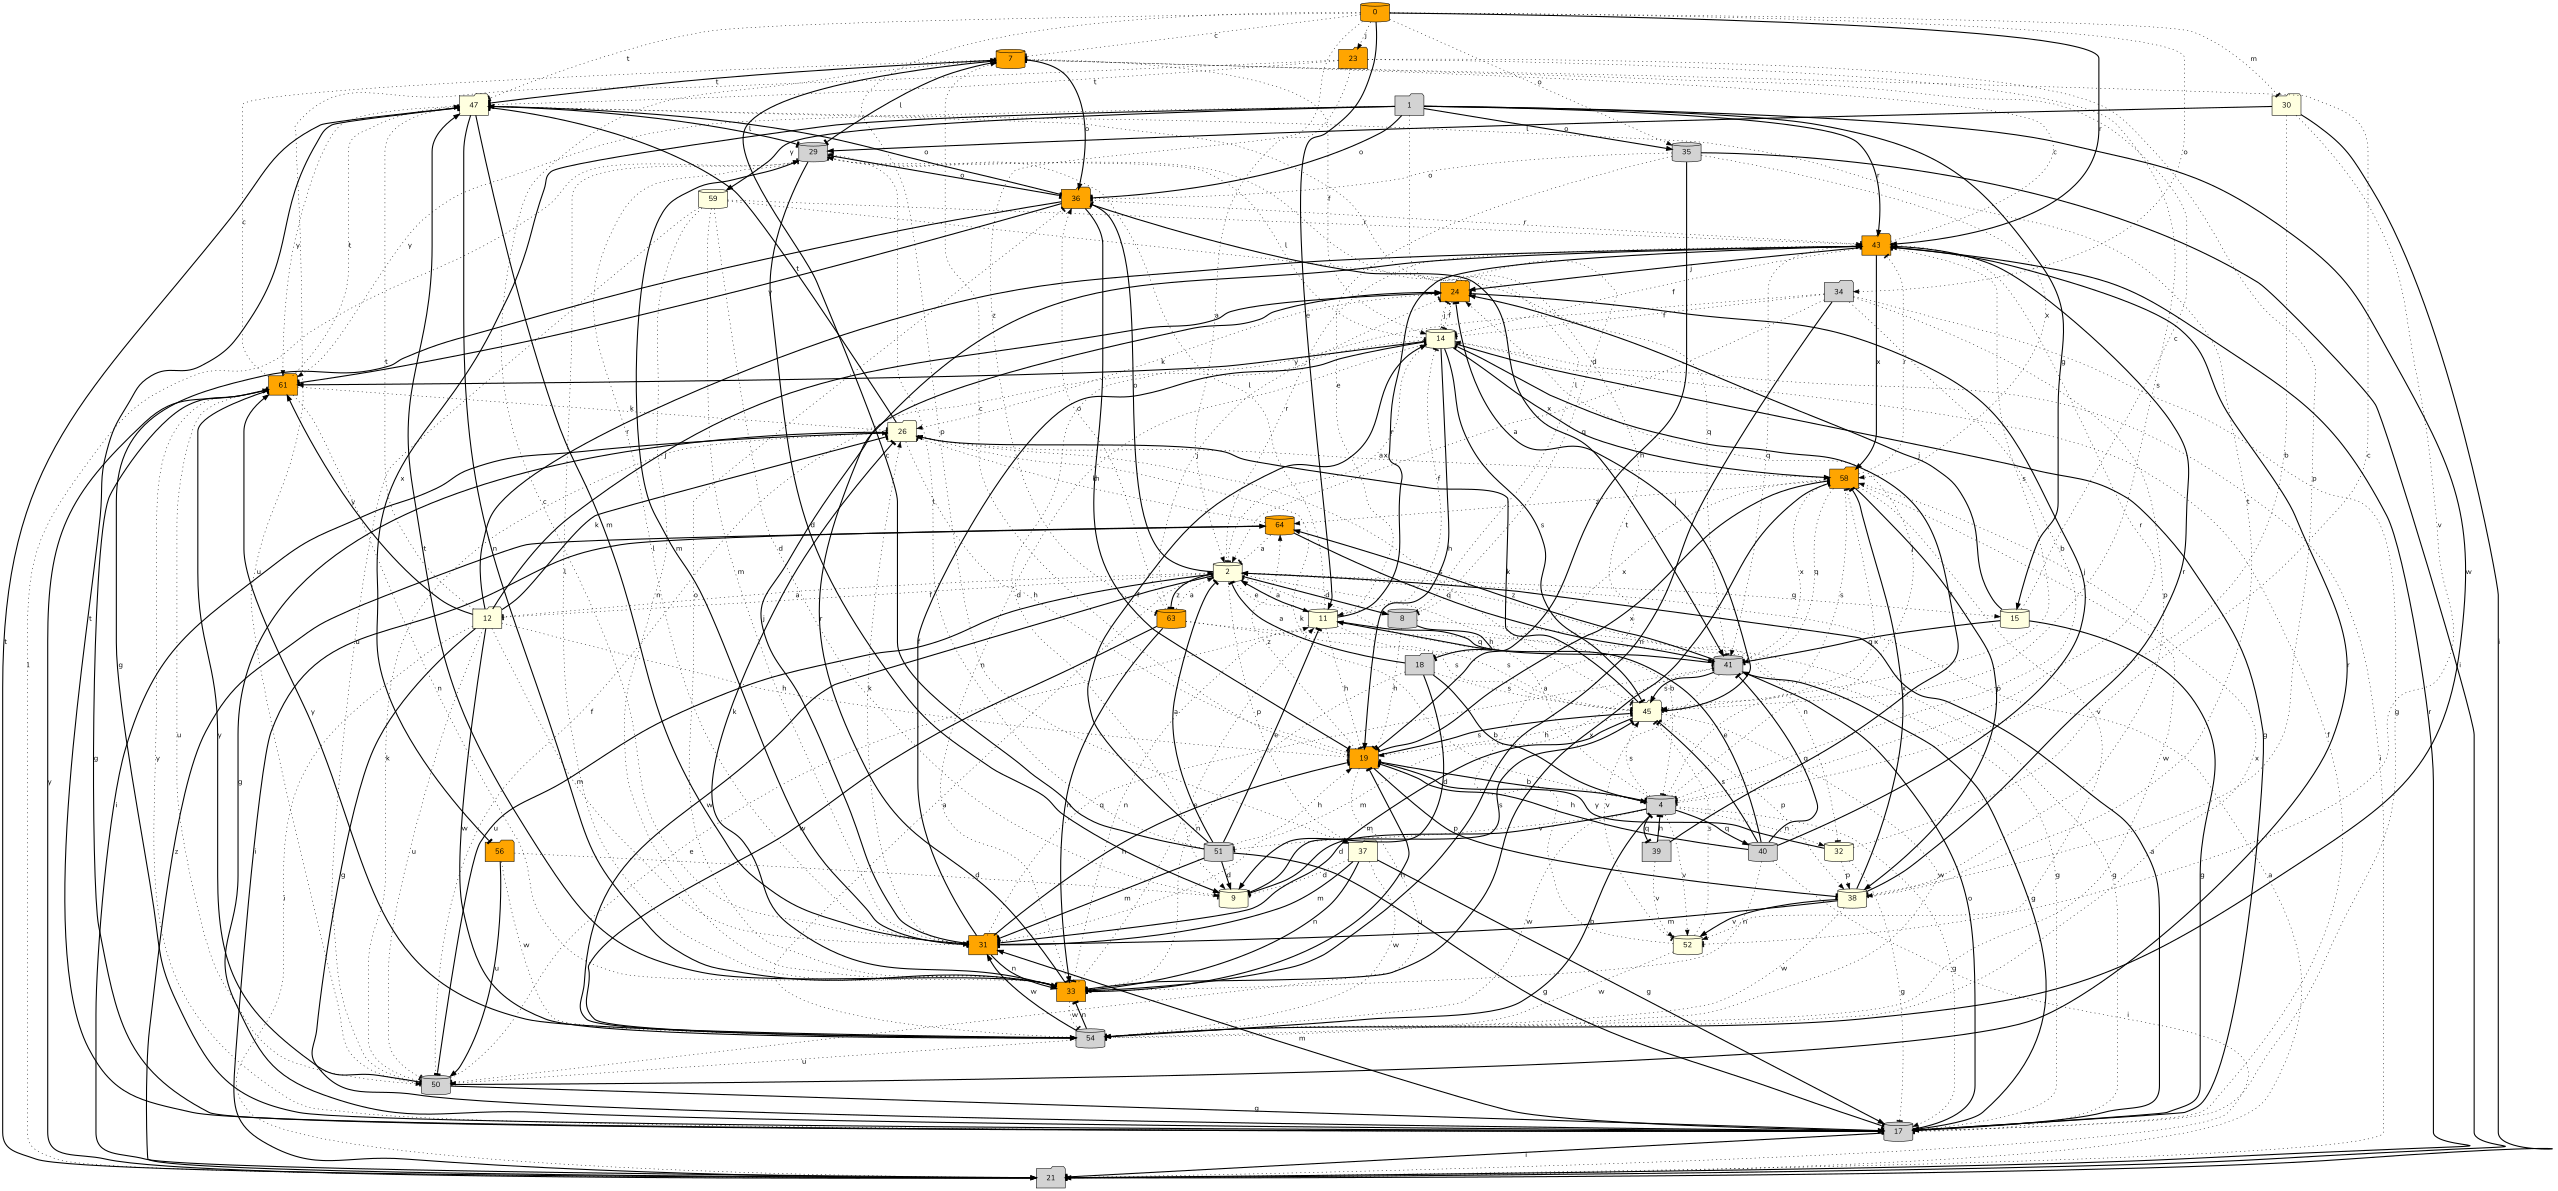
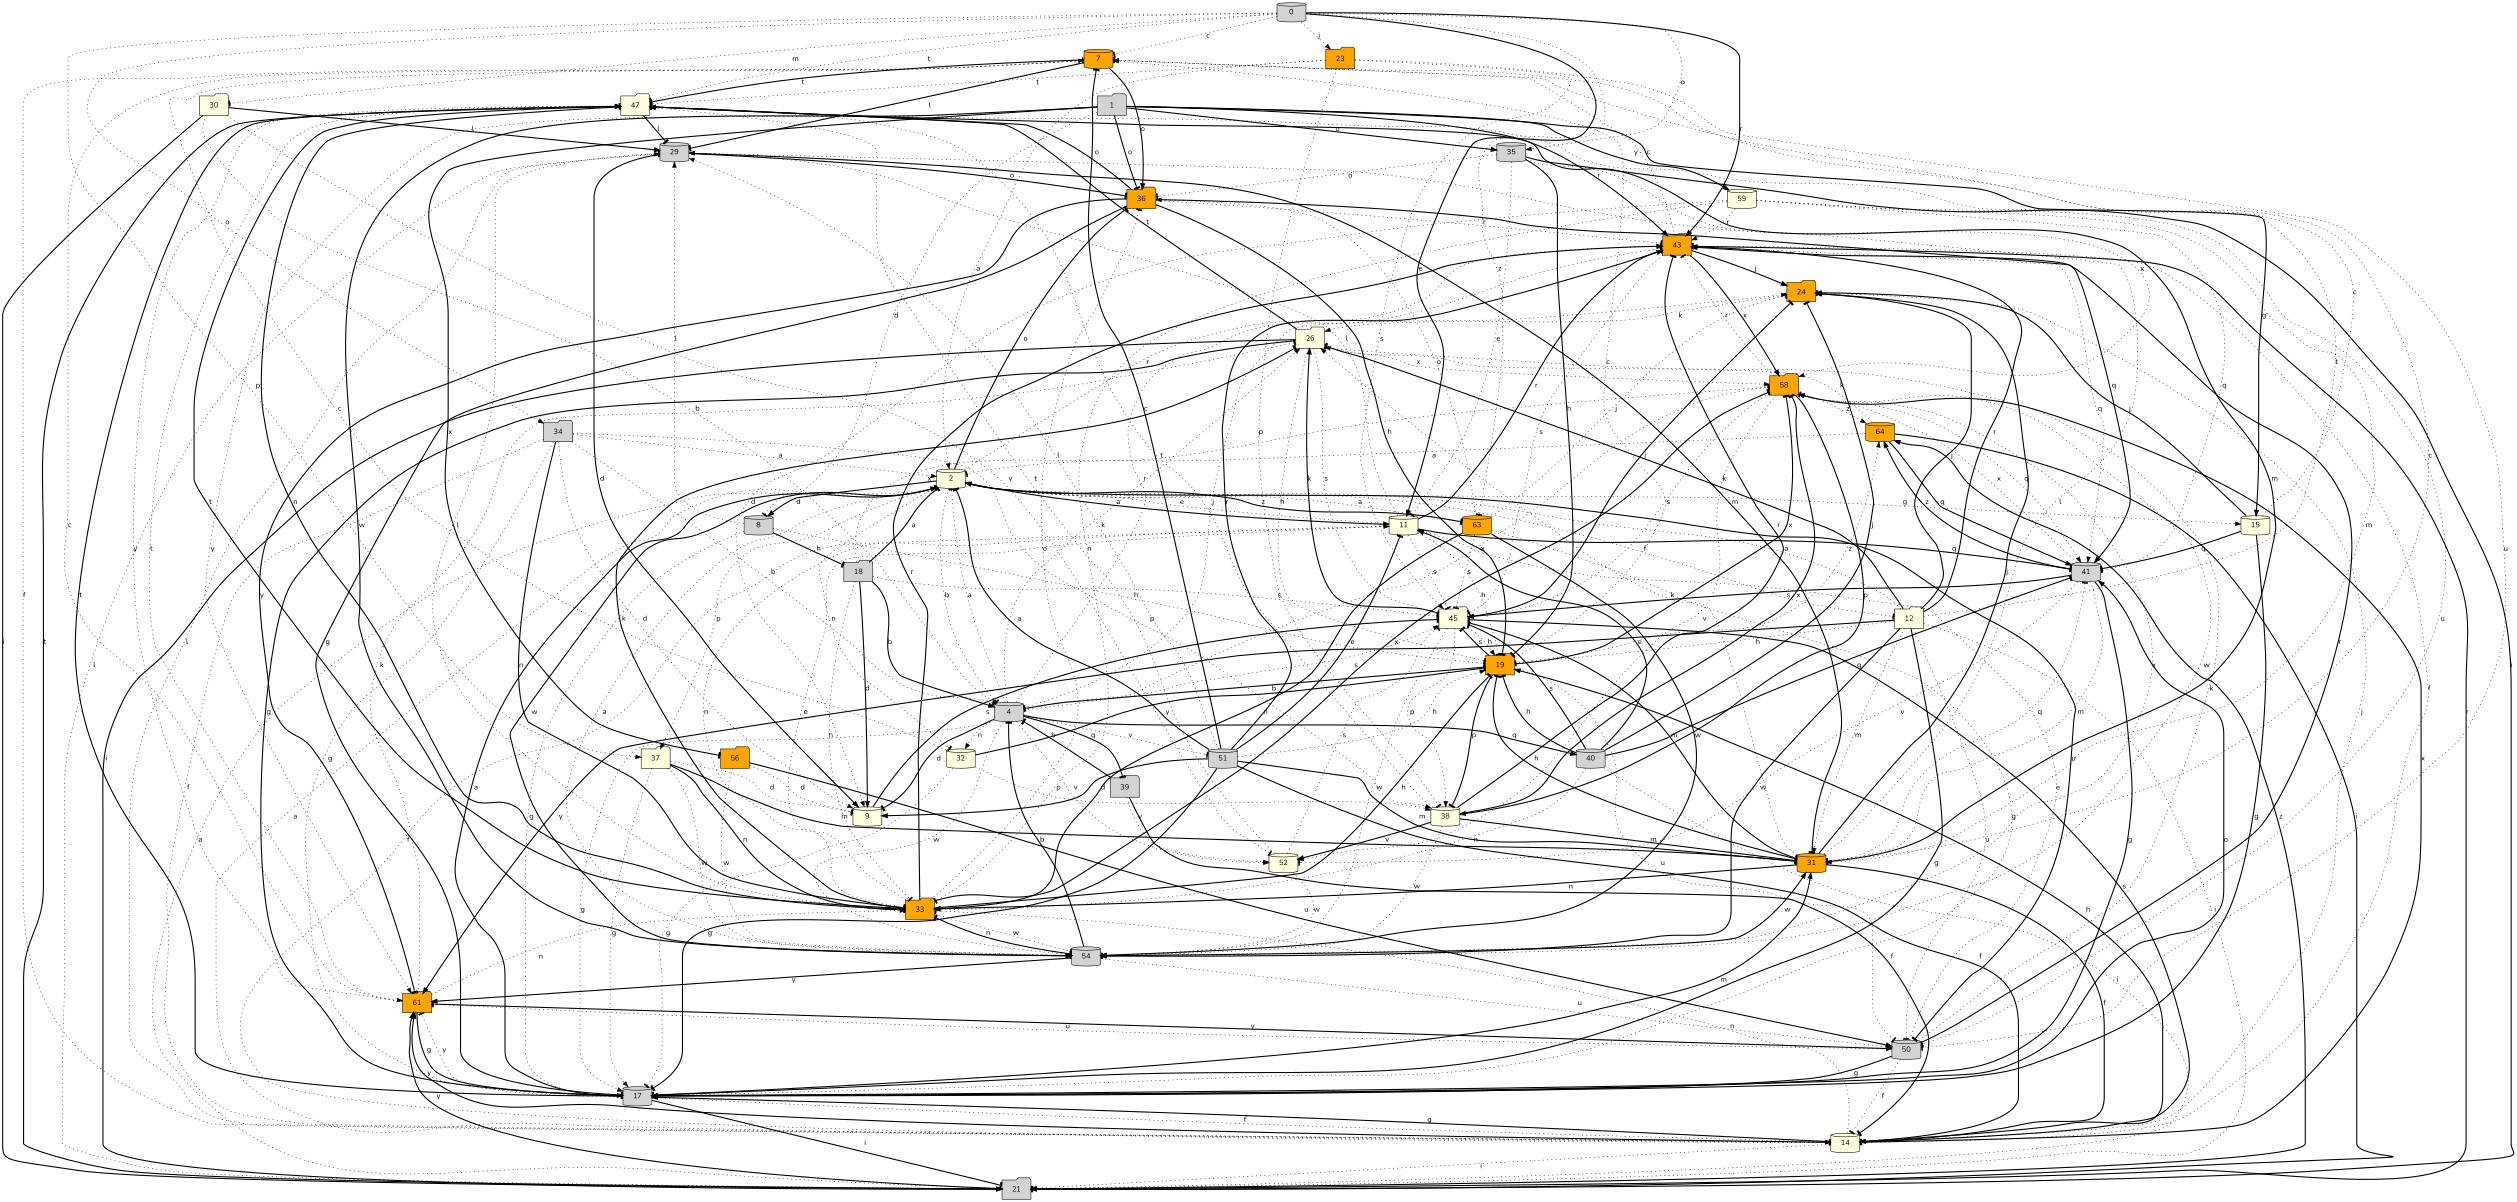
(1375, 12) -> (1291, 12)
(1358, 279) -> (1493, 347)
(1448, 314) -> none
none -> (1231, 372)
(1661, 829) -> (1054, 735)
(983, 945) -> (1812, 863)
(1628, 991) -> (613, 917)
(176, 1109) -> (77, 616)
